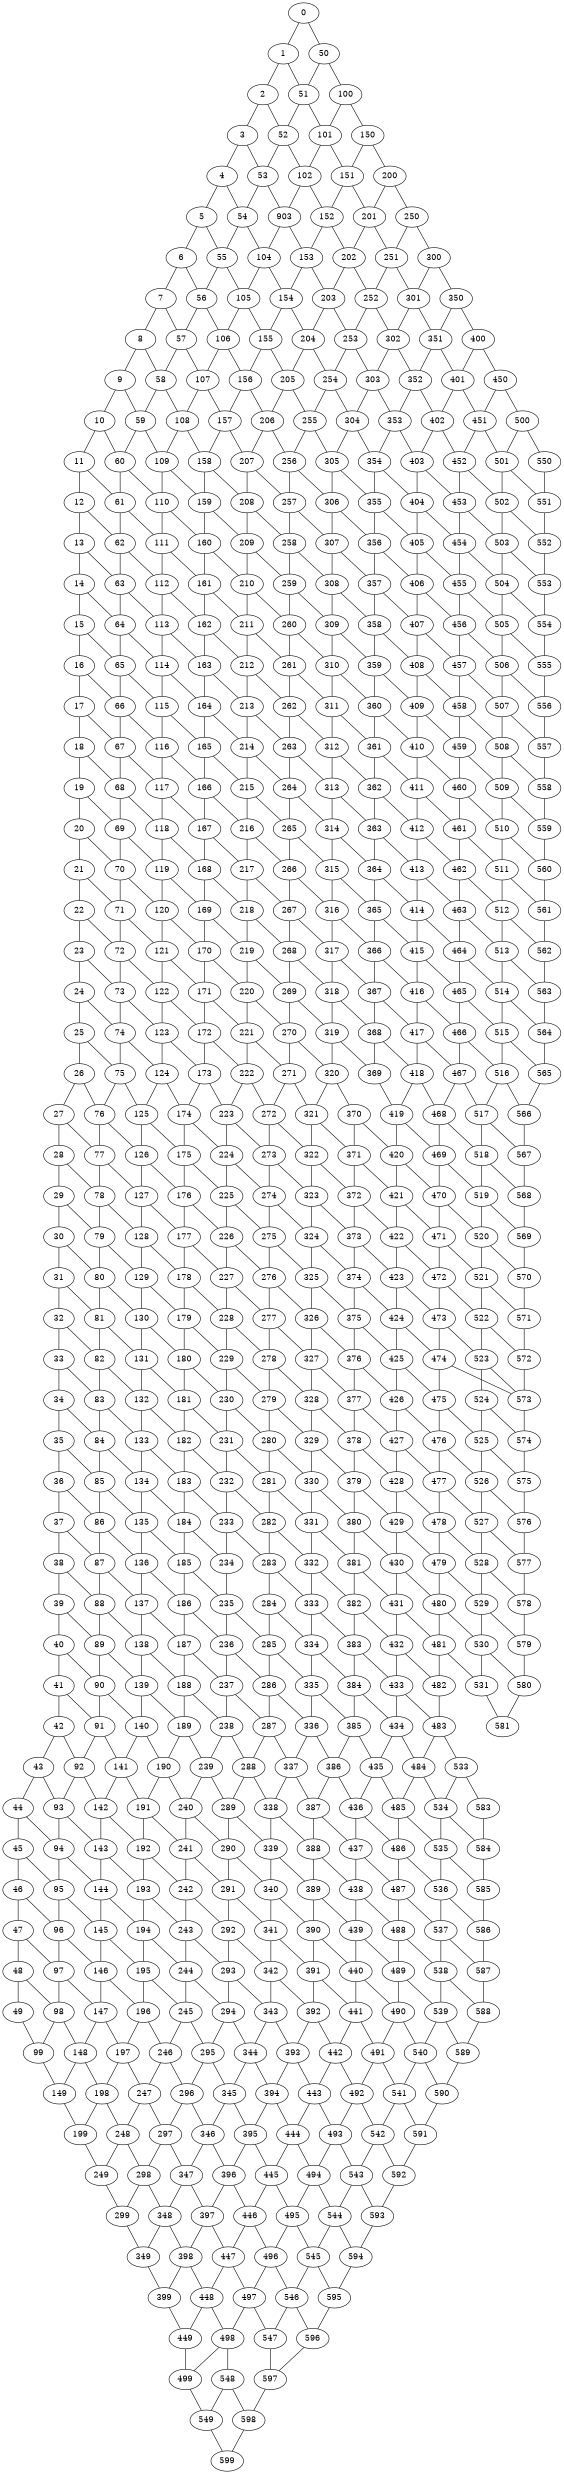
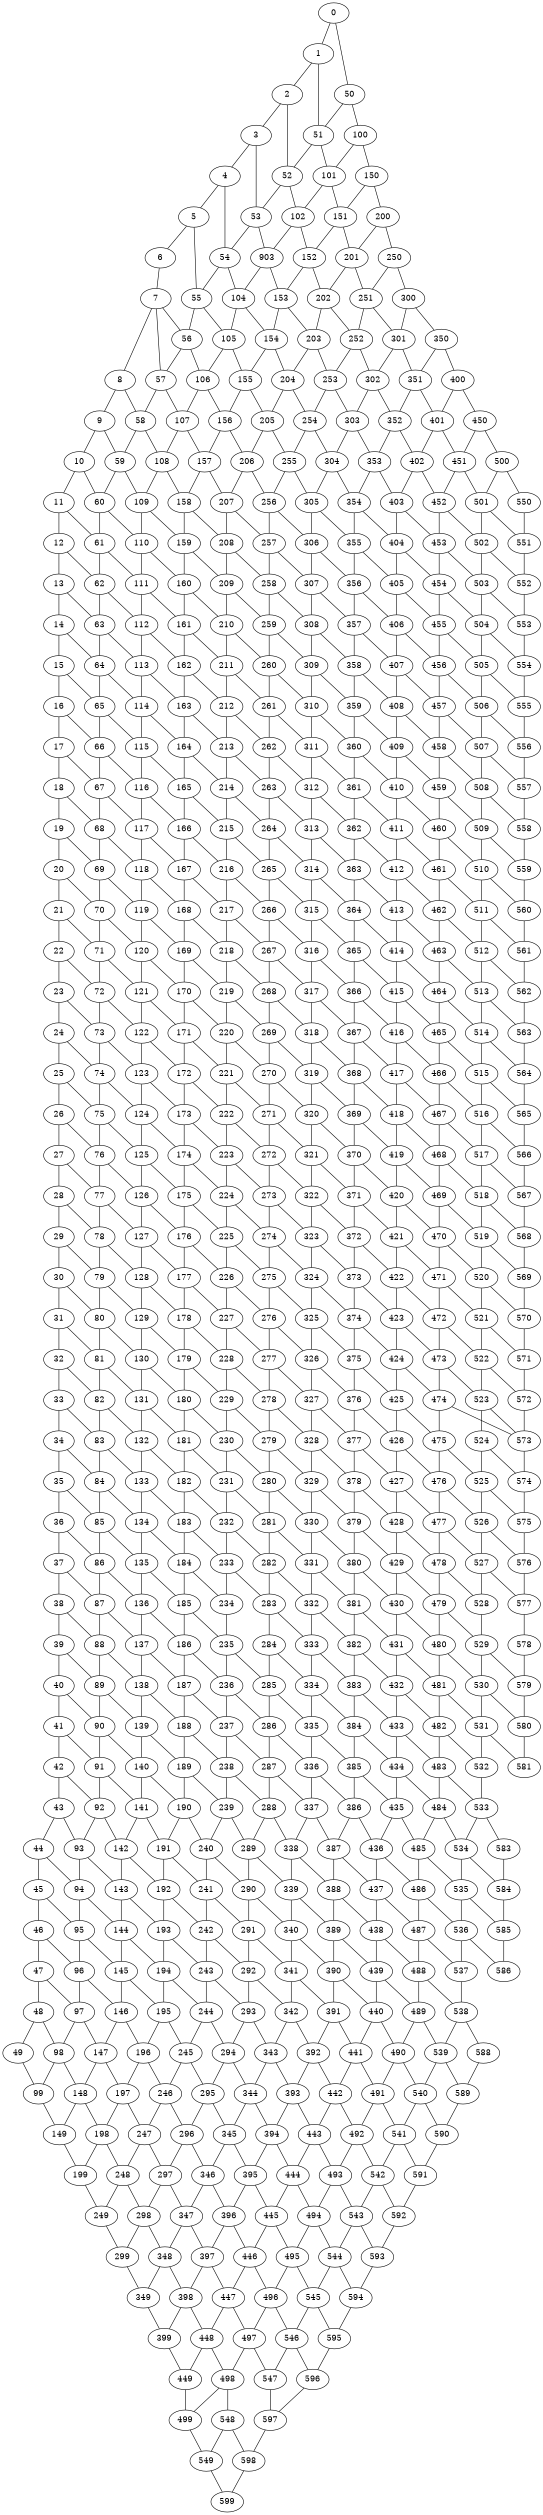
(192, 278) -> (171, 319)
none -> (354, 1135)
(503, 1584) -> none
none -> (482, 1767)
(483, 1971) -> none
